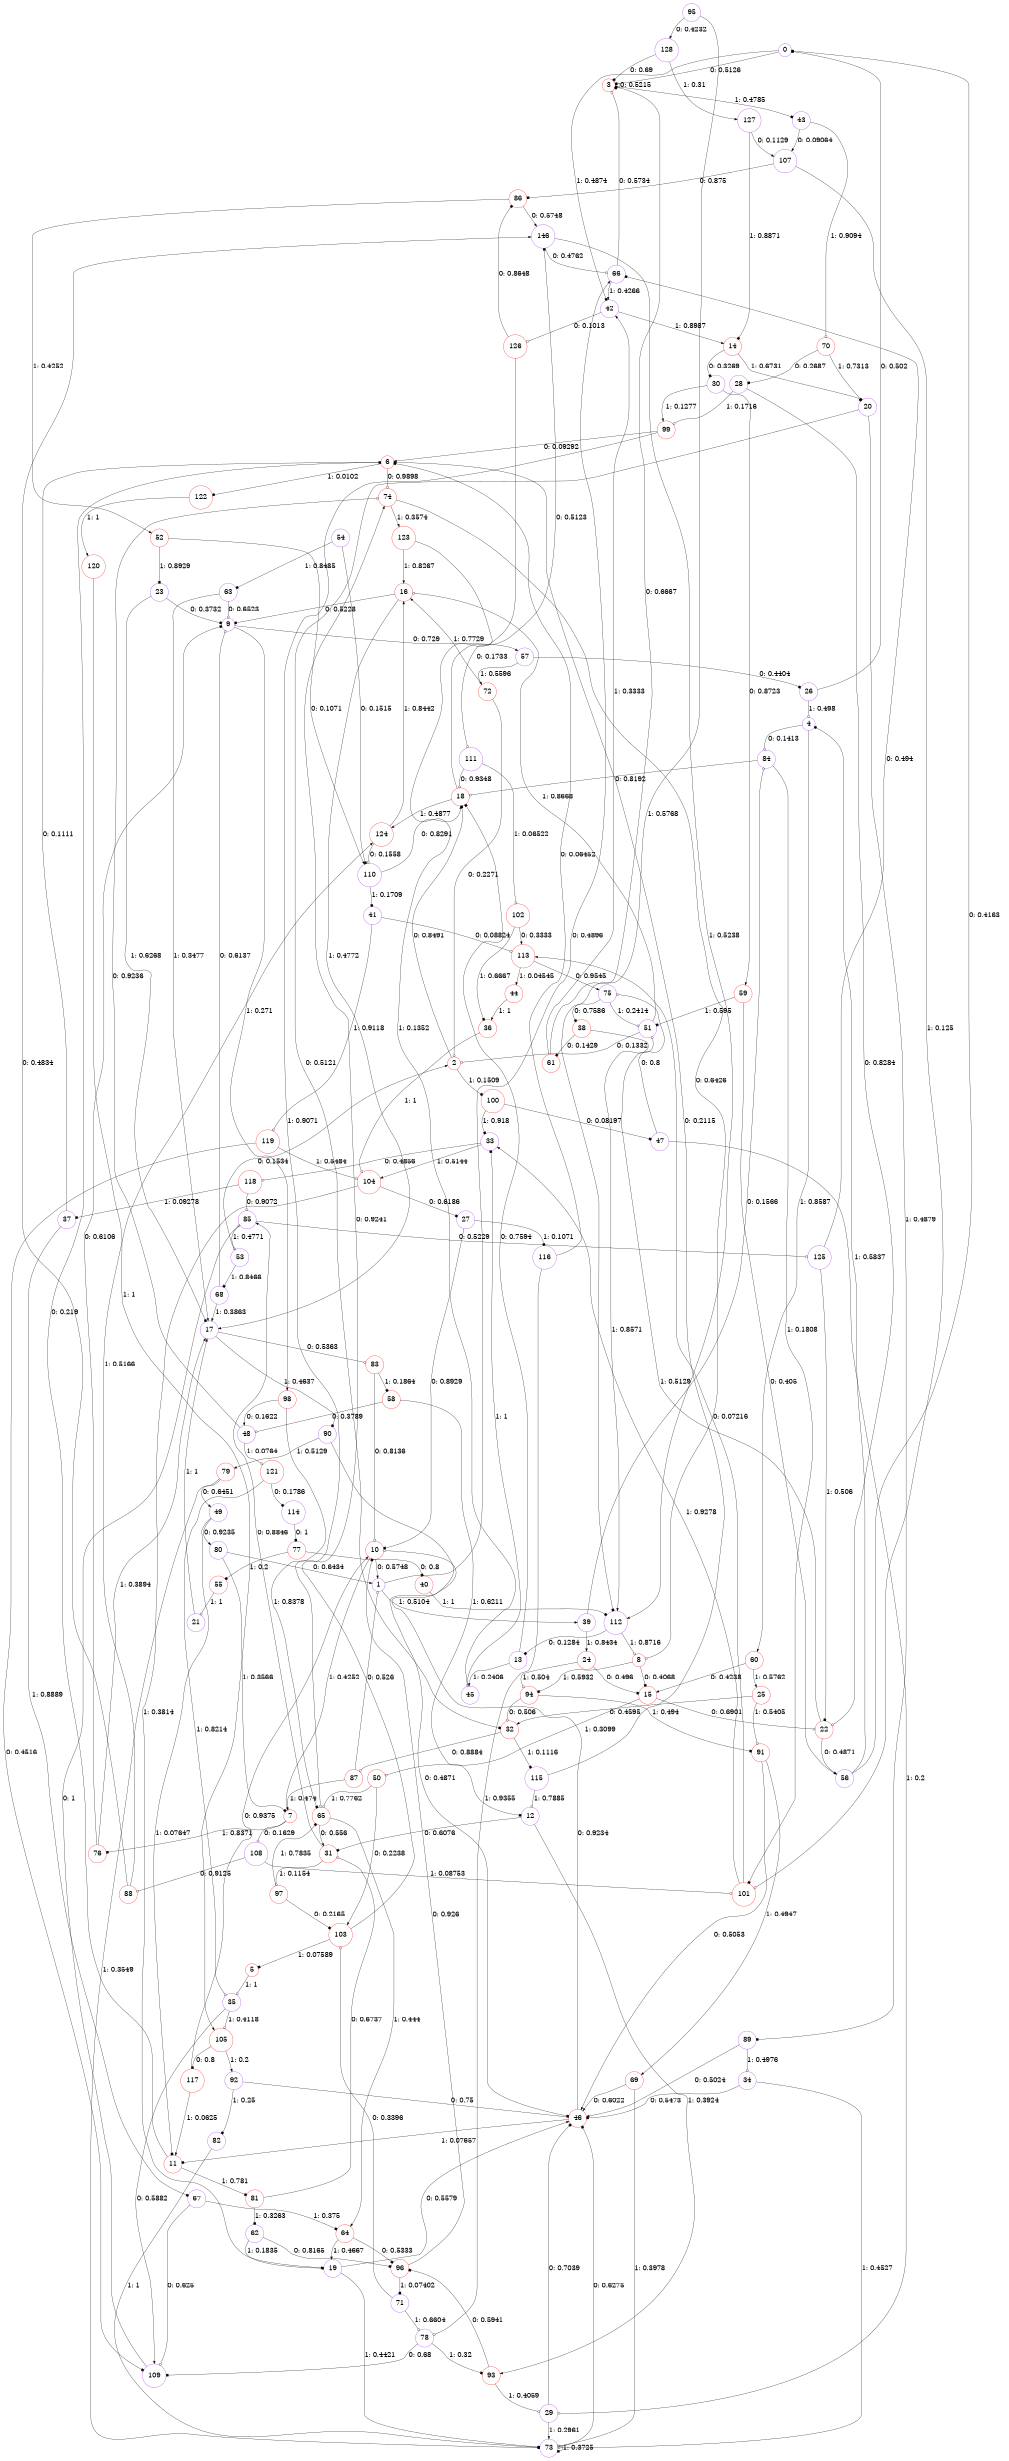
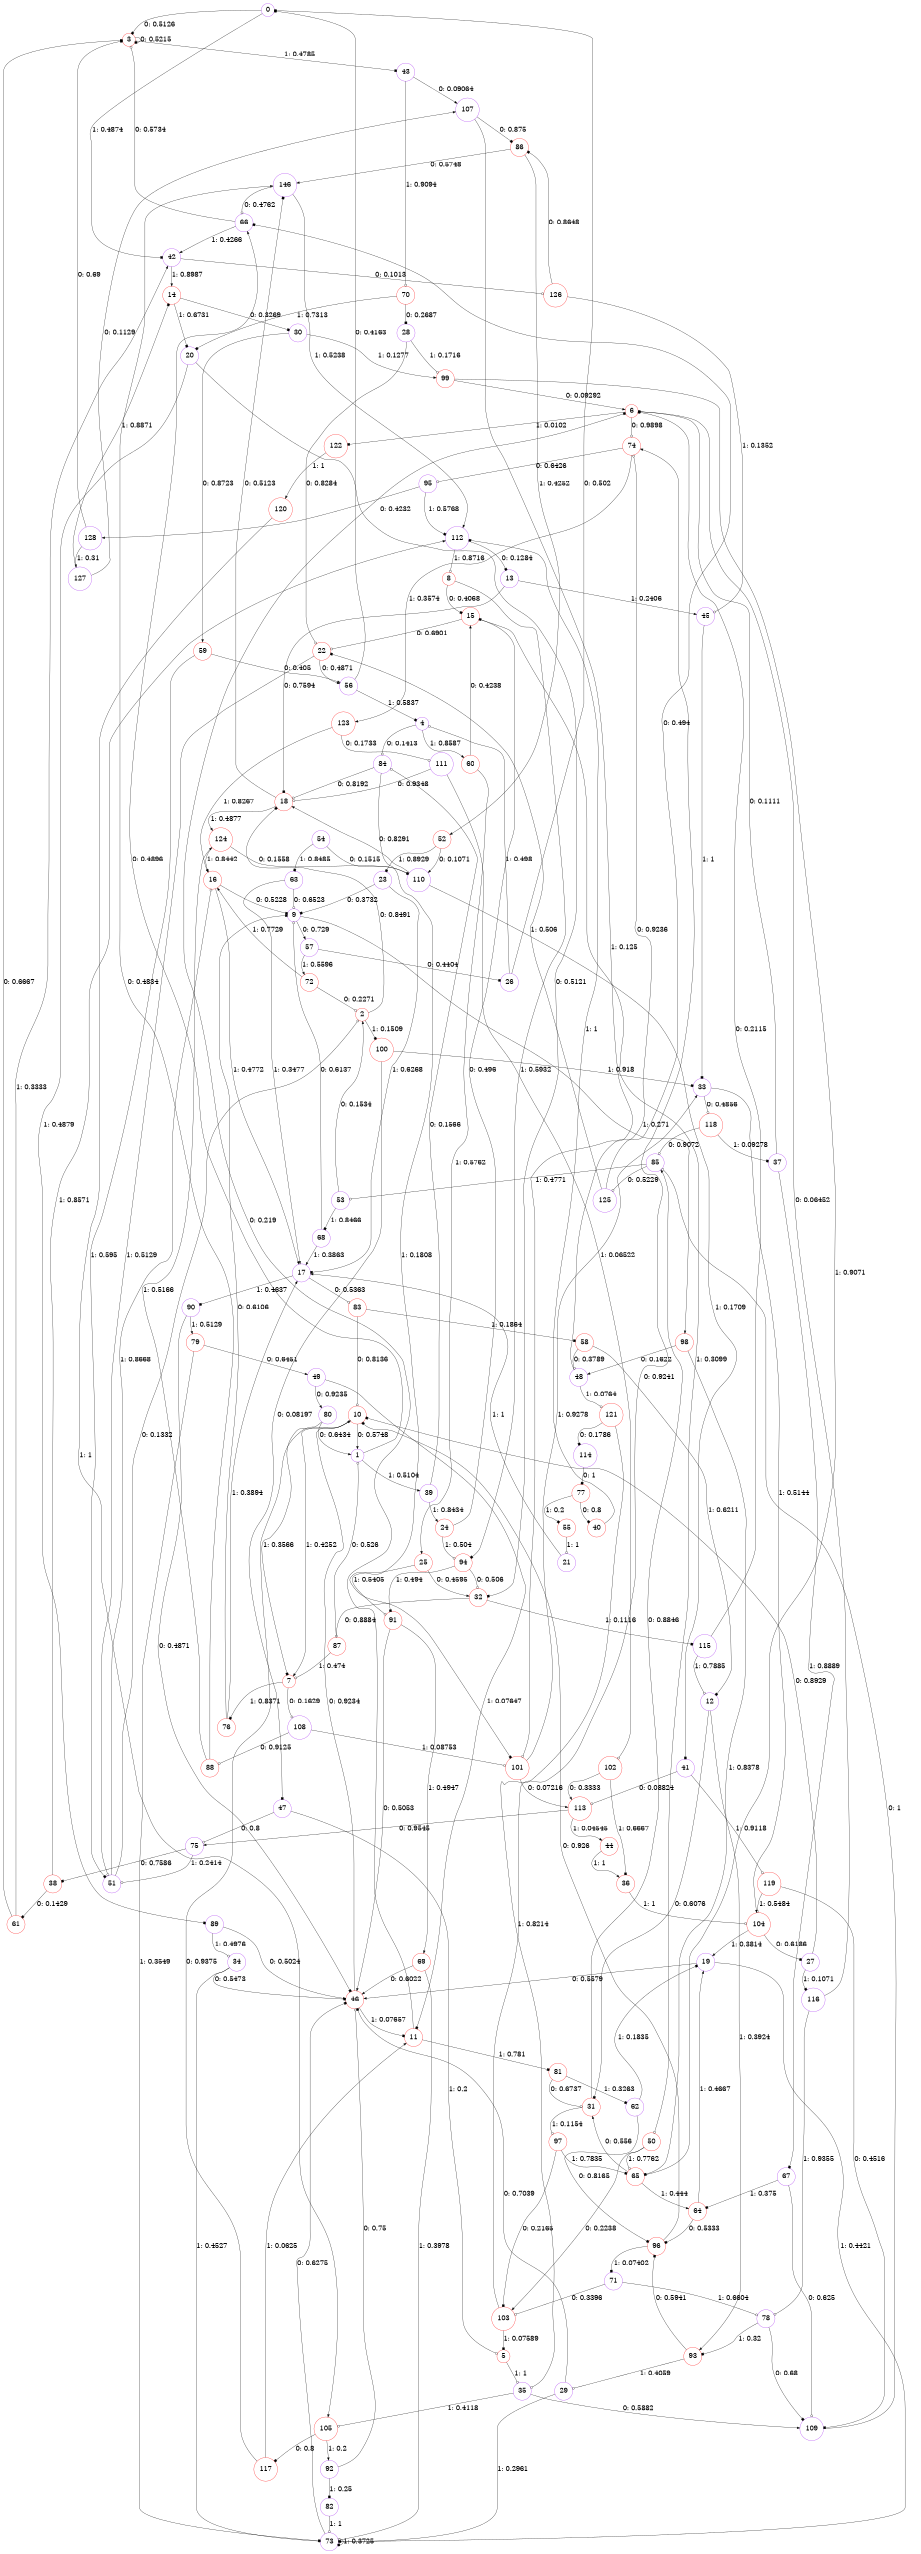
(718, 1030) -> (531, 465)
(906, 1841) -> (448, 2031)
